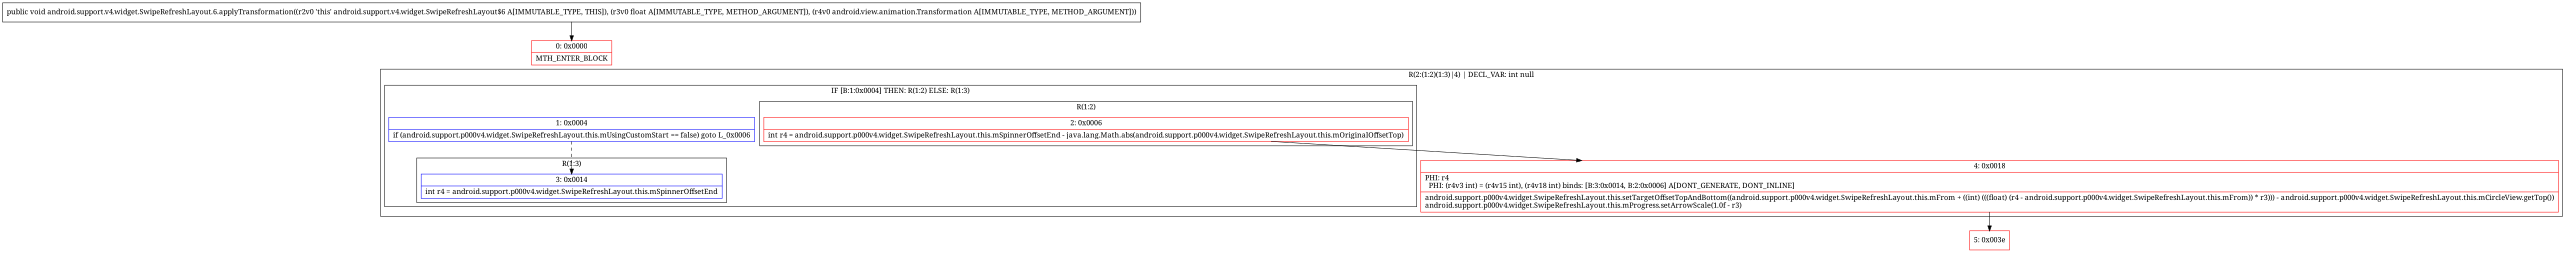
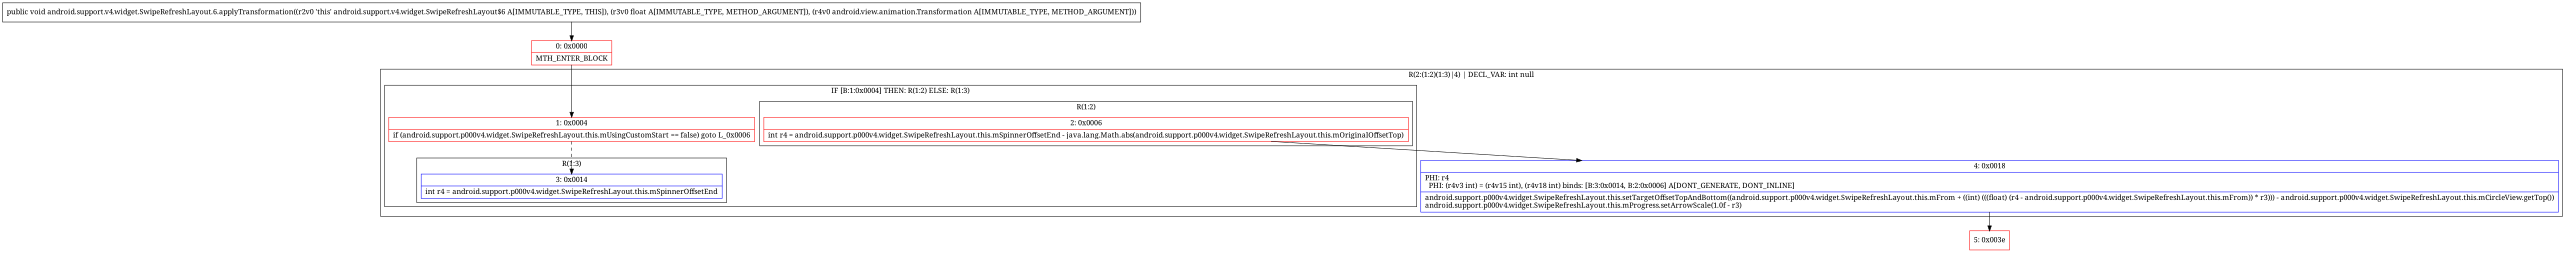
none -> (572, 89)
(572, 130) -> (572, 130)
(1990, 186) -> (1990, 186)
